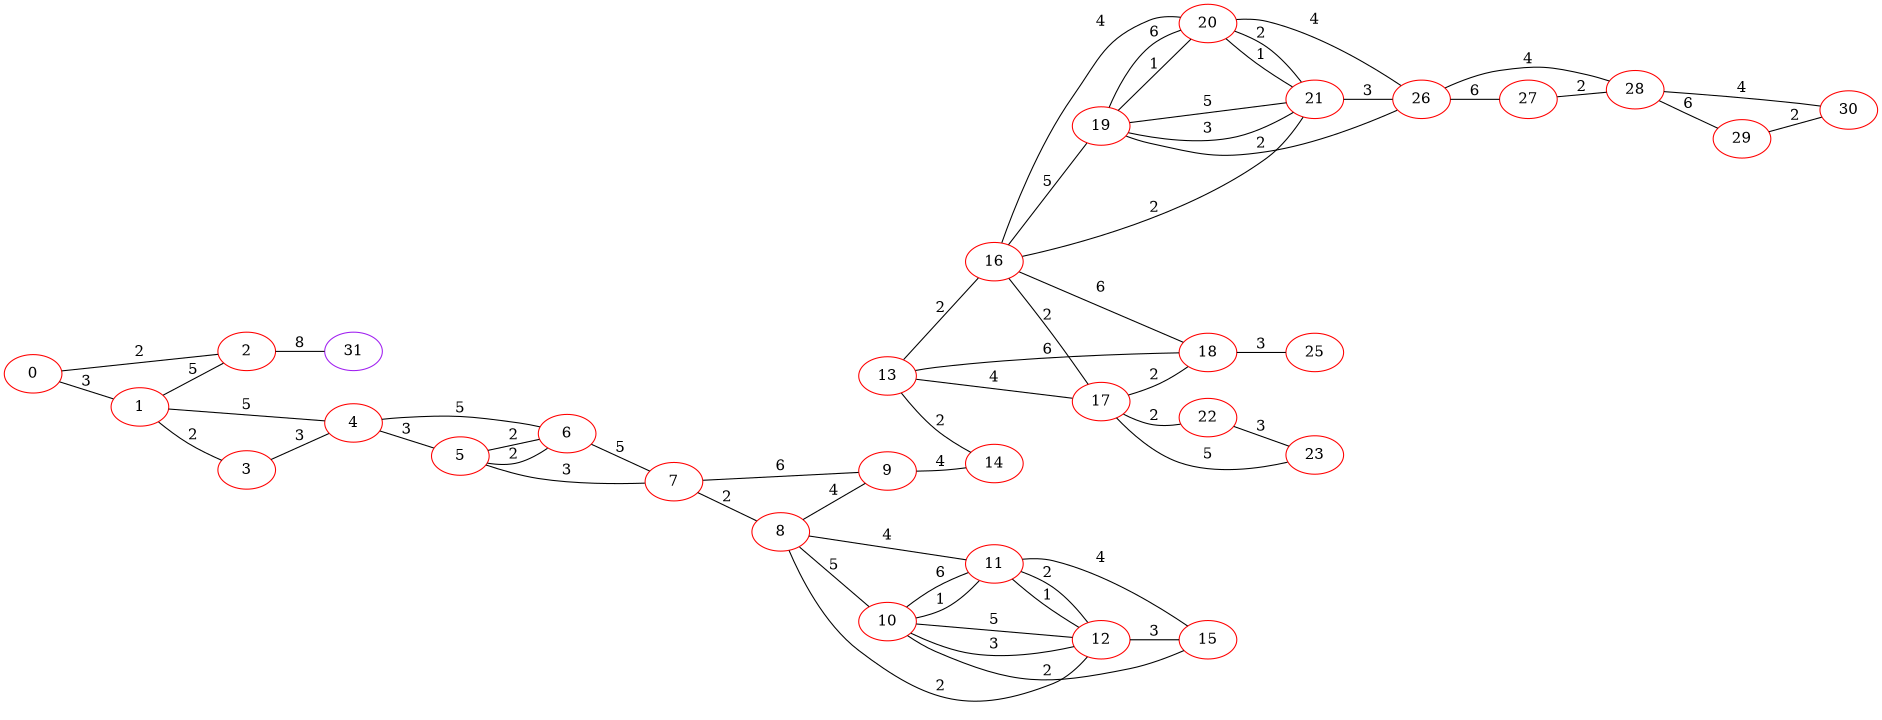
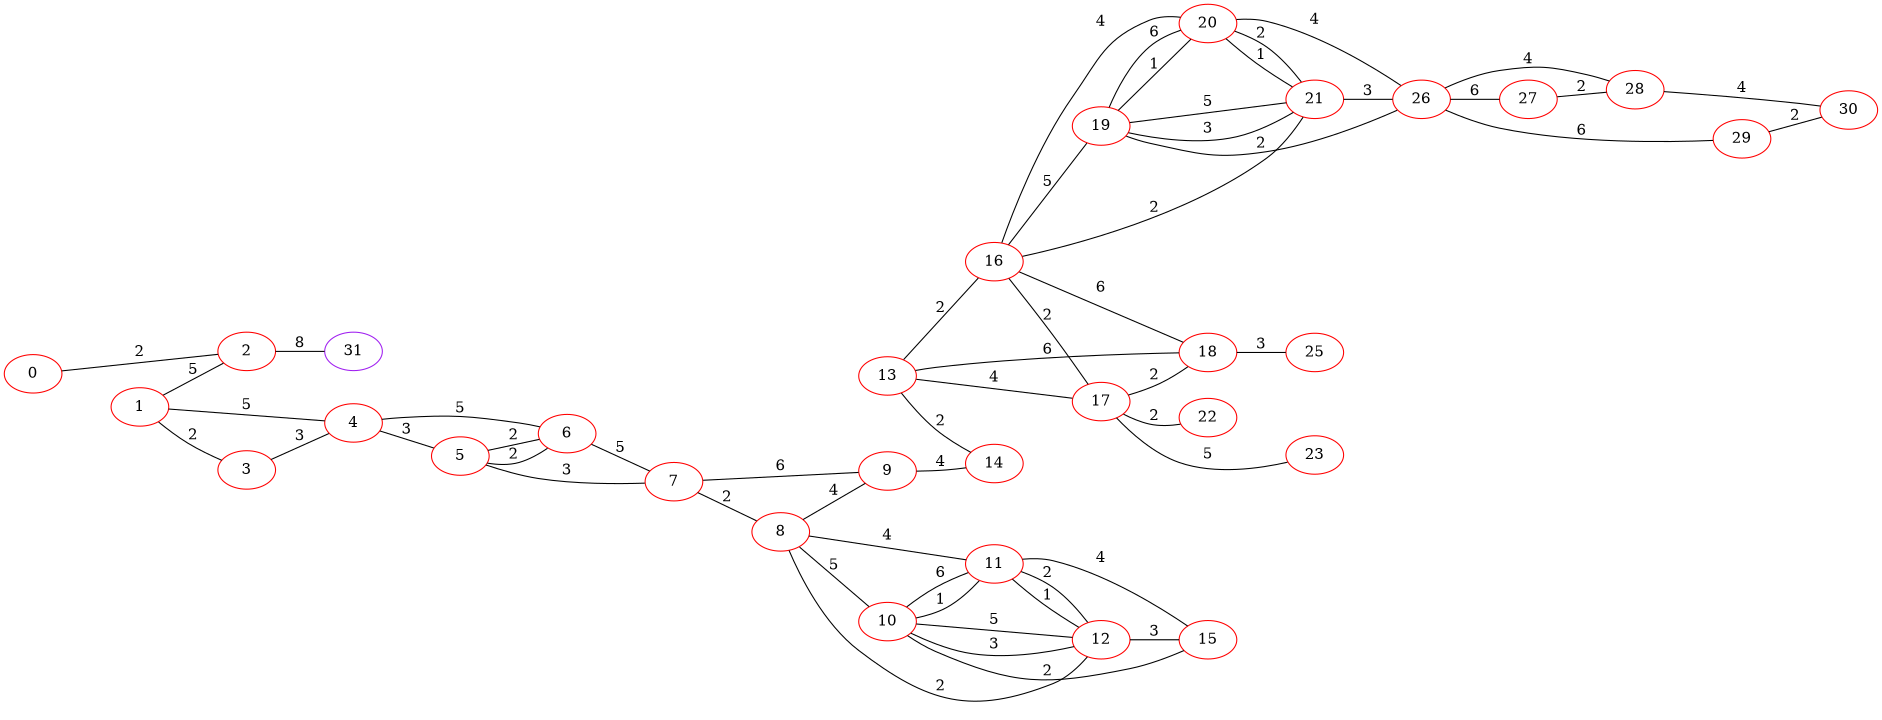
(1688, 115) -> (1578, 138)
(86, 390) -> none
(1261, 436) -> none
